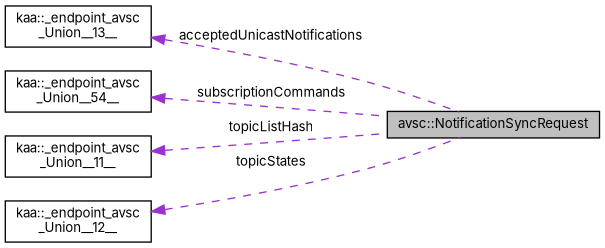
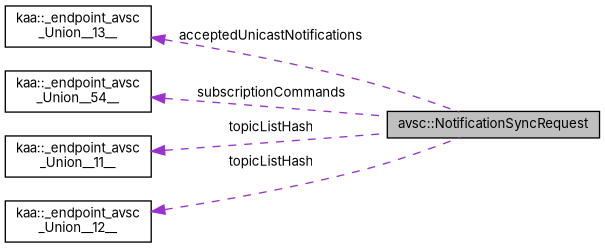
(269, 162) -> (269, 162)
